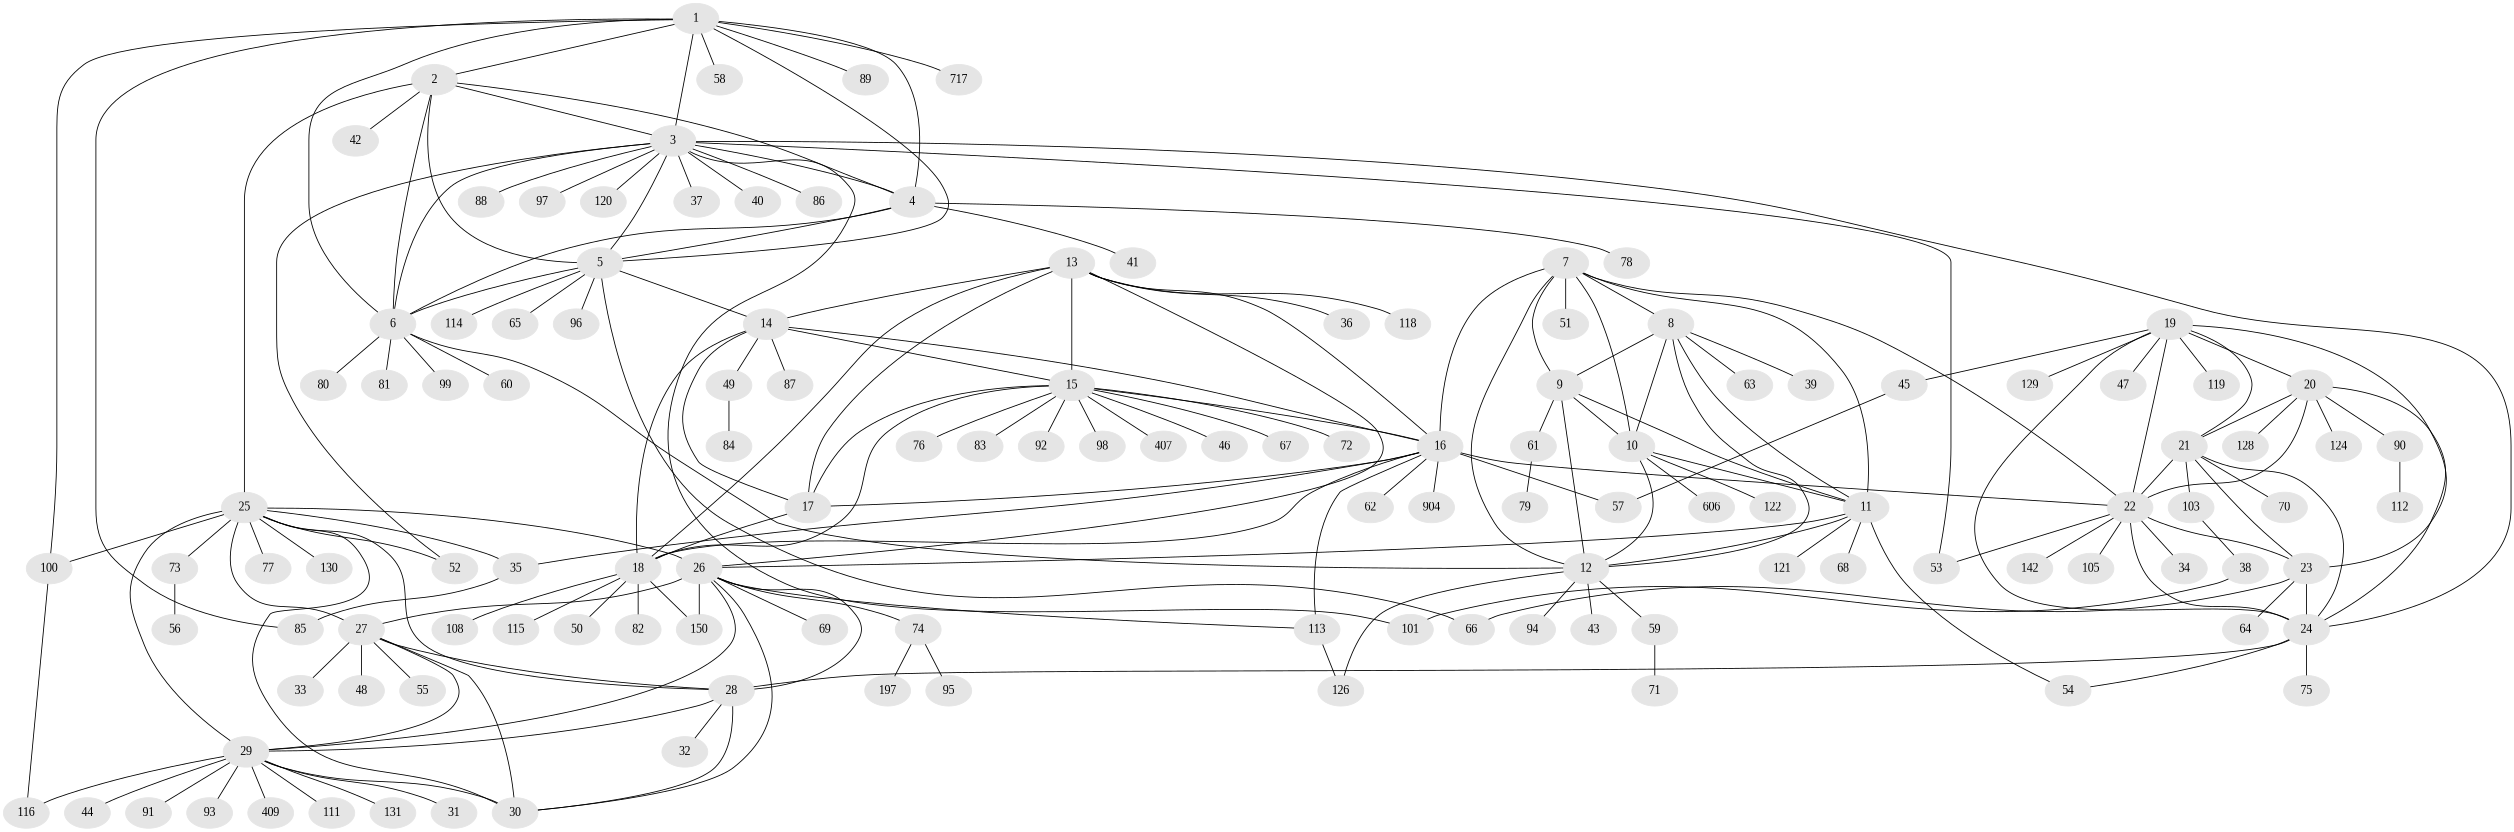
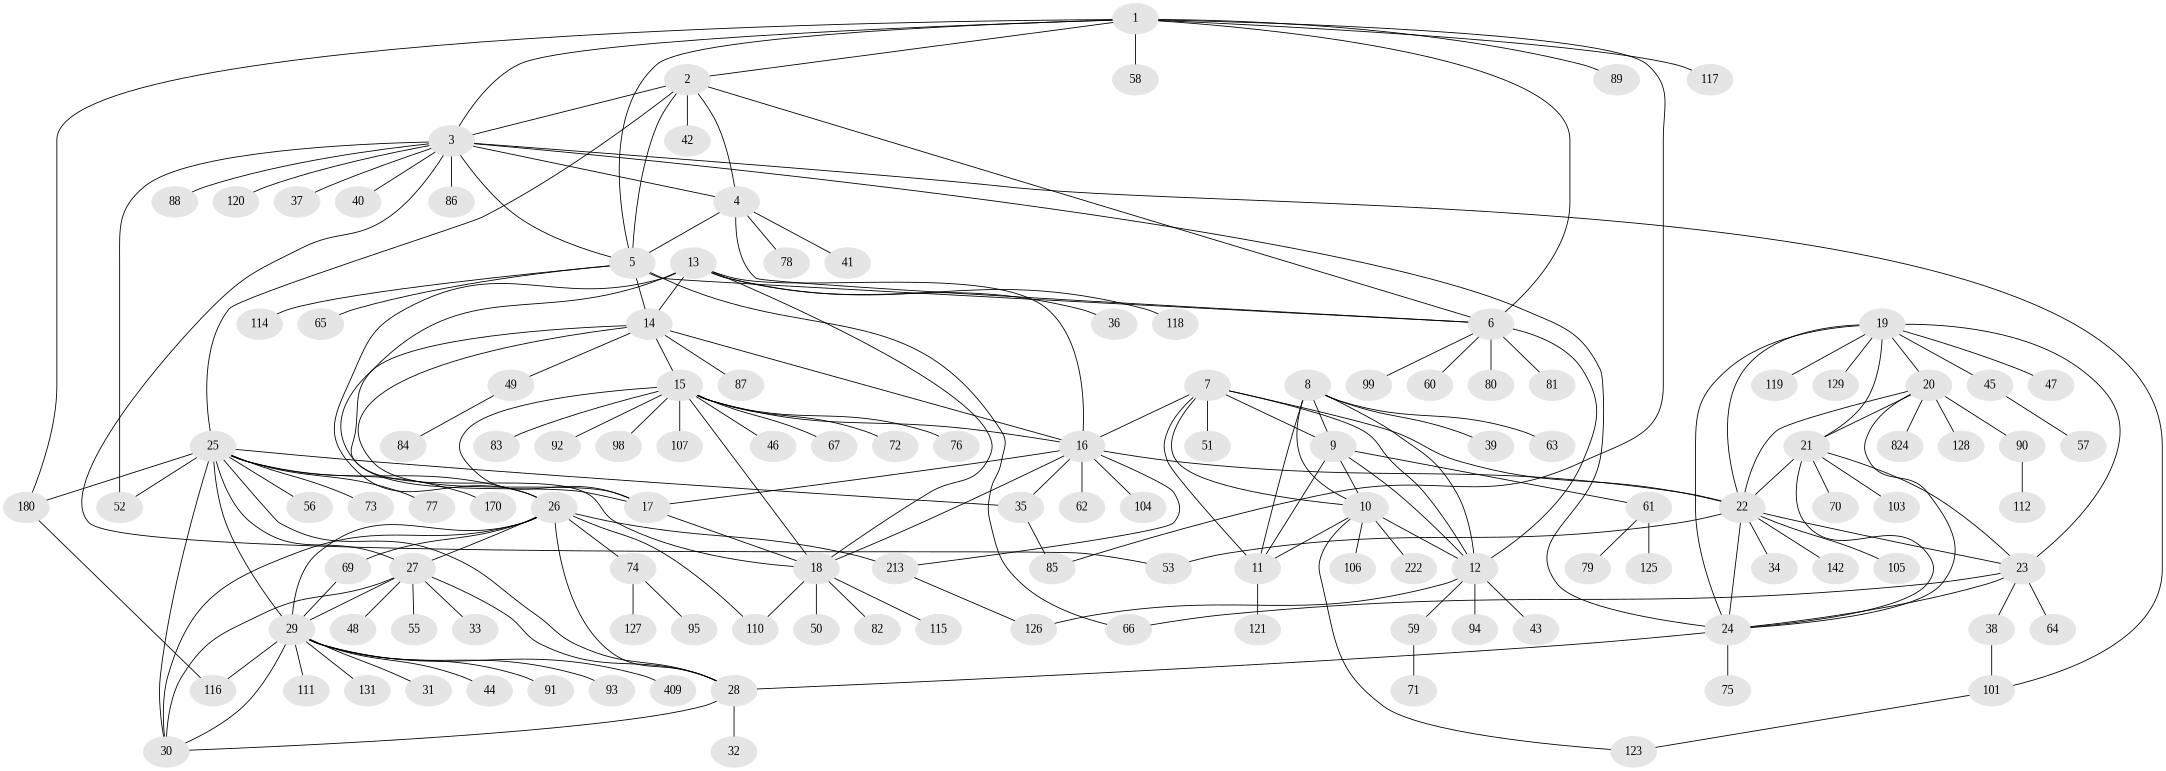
(892, 62) -> none
(959, 80) -> (1710, 80)
(482, 172) -> none
(542, 202) -> none
(1618, 294) -> none
(576, 324) -> none
(1072, 324) -> none
(1163, 446) -> (680, 446)
(2339, 446) -> (1900, 446)
(1522, 475) -> none
(1432, 507) -> (1143, 507)
(1712, 507) -> (1353, 569)
(1773, 507) -> (1414, 569)
(2212, 531) -> (2007, 599)
(1729, 547) -> none
(1285, 553) -> none
(49, 569) -> (26, 507)
(329, 569) -> (493, 507)
none -> (1649, 569)
(1843, 569) -> none
(175, 595) -> (261, 477)
(455, 630) -> none
(699, 630) -> (755, 630)
(1317, 630) -> (895, 569)
(888, 691) -> (633, 630)
(2068, 691) -> none
(493, 739) -> (317, 603)
none -> (1634, 752)
